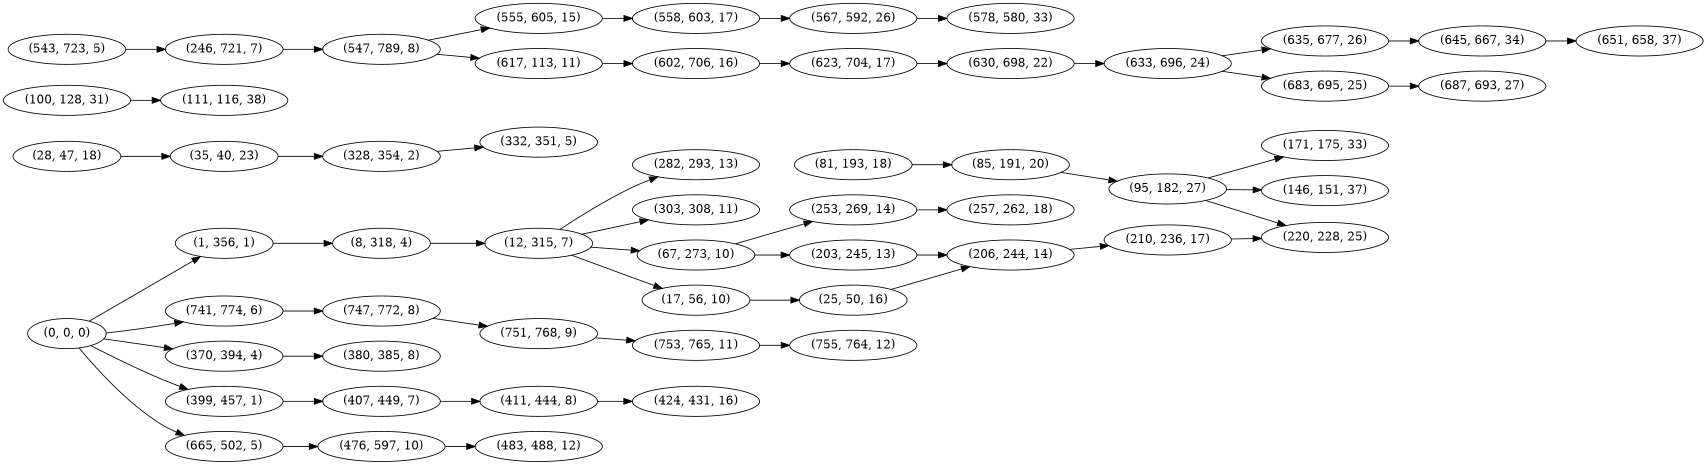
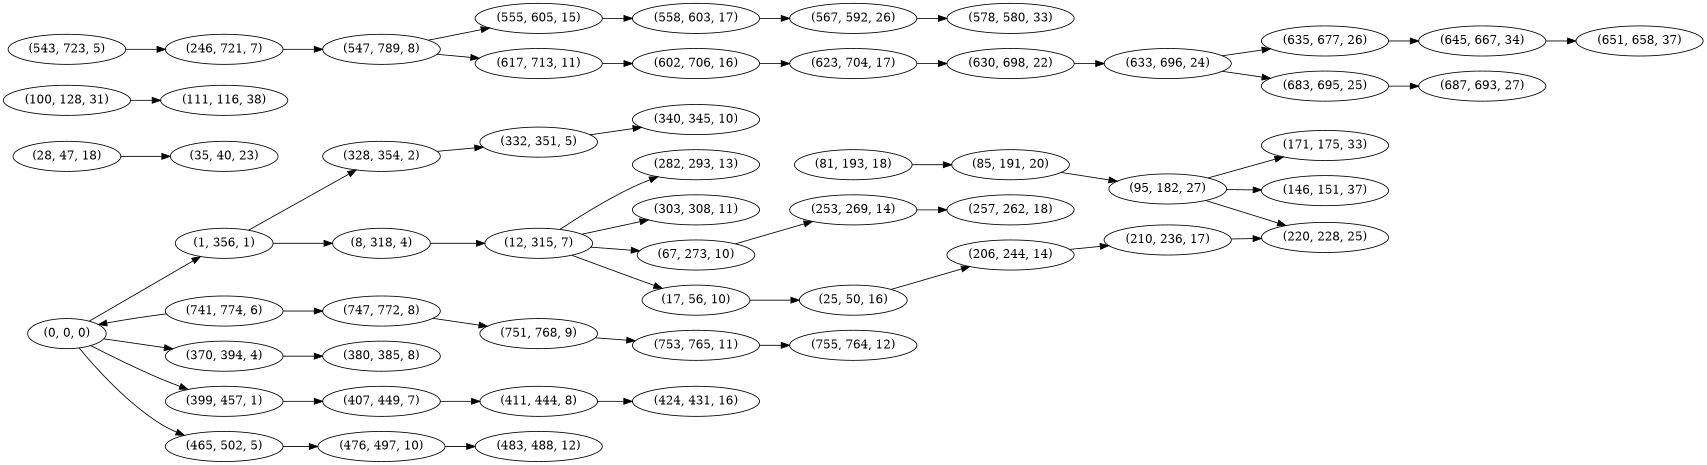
(539, 64) -> (539, 64)
none -> (696, 120)
(296, 156) -> (299, 202)
(853, 255) -> none
(141, 329) -> (136, 318)
(224, 446) -> (224, 446)
(381, 446) -> (381, 446)
